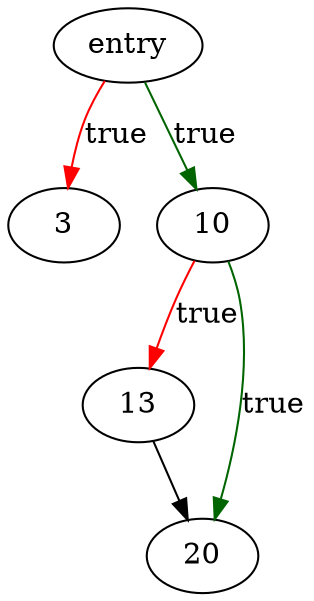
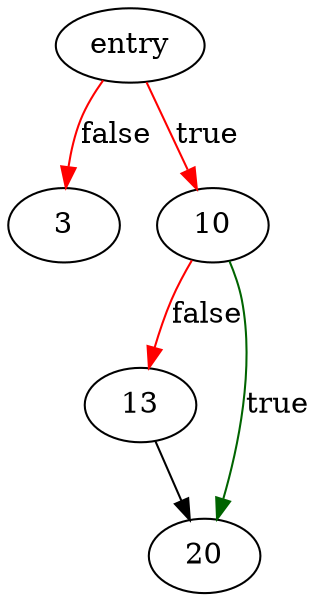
(166, 126) -> (167, 126)
(117, 135) -> (116, 135)
(208, 315) -> (207, 315)
